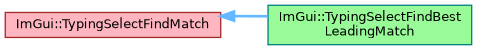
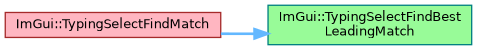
(251, 16) -> (238, 34)
